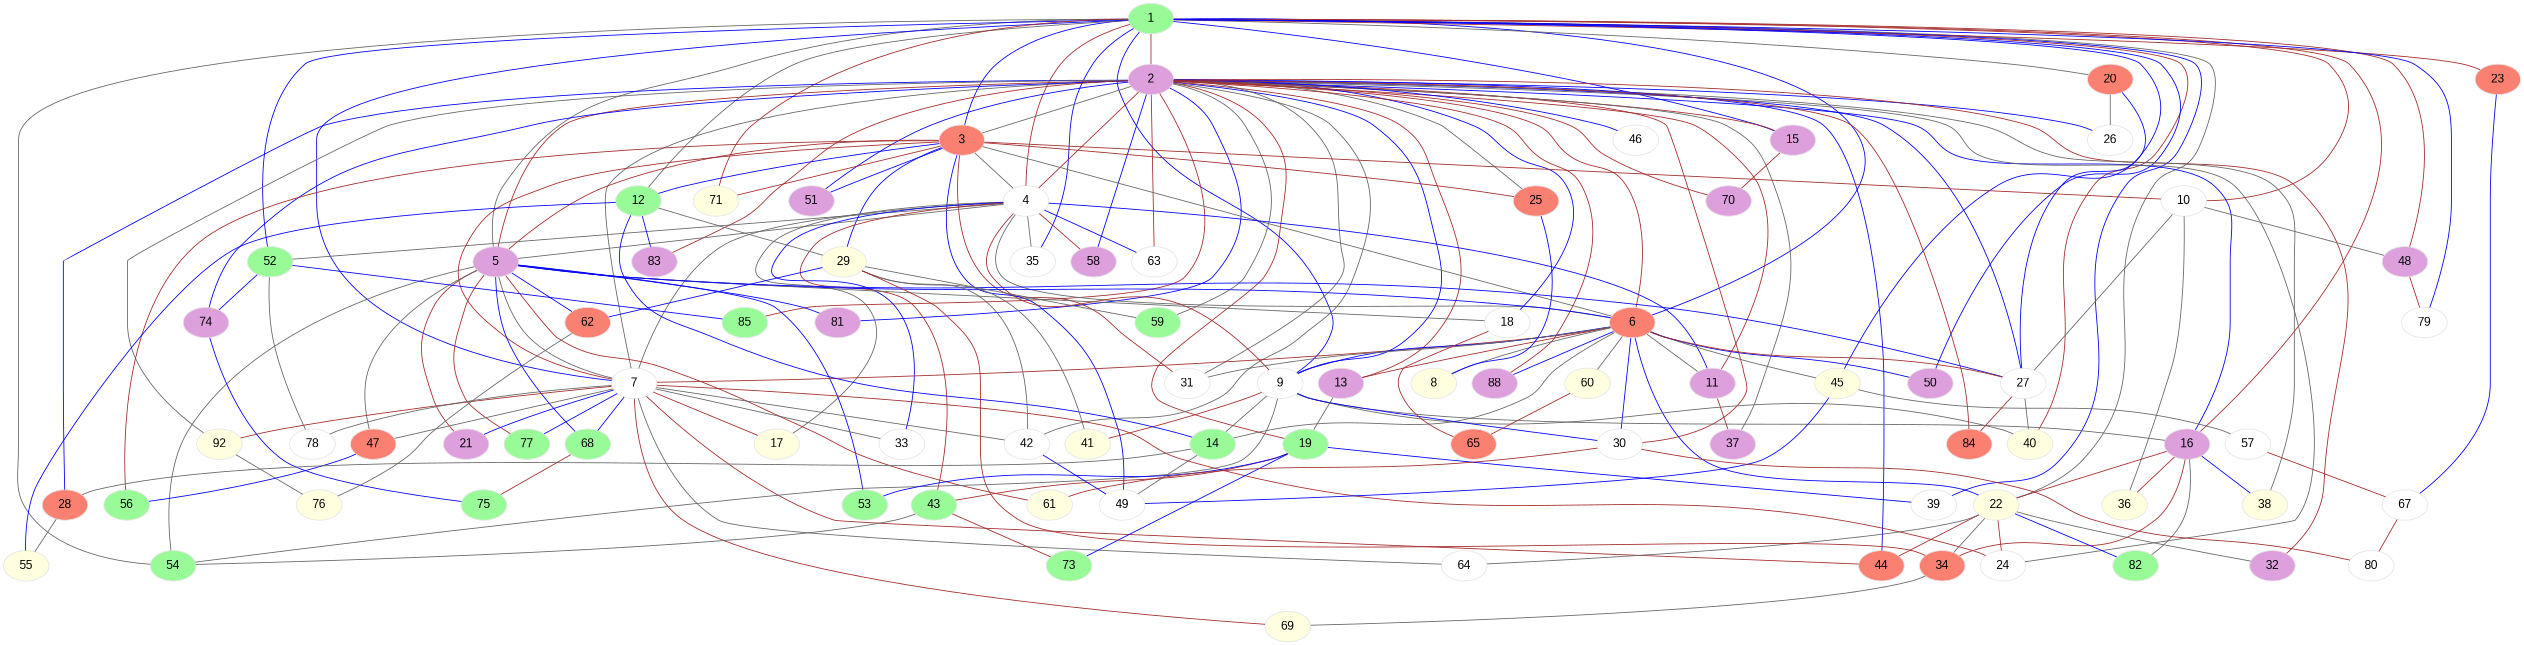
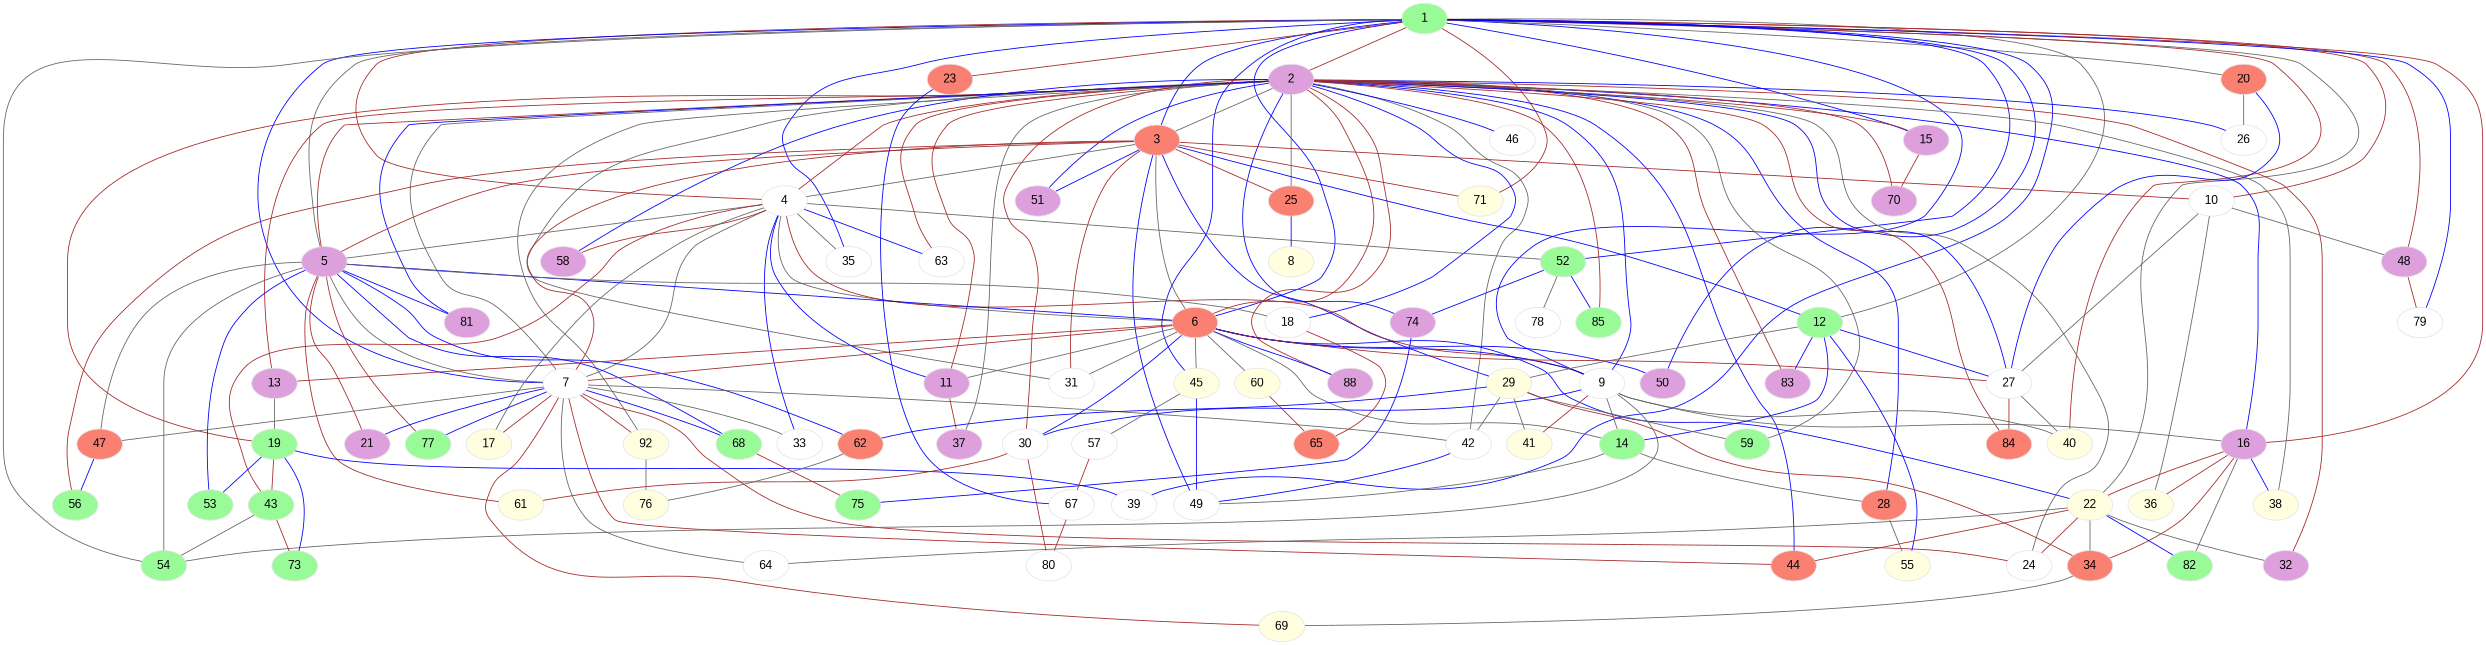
(1226, 283) -> (1914, 353)
(1530, 347) -> none
(469, 401) -> none
